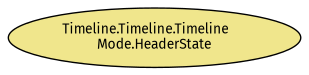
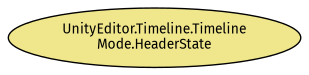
(155, 38) -> (155, 38)
